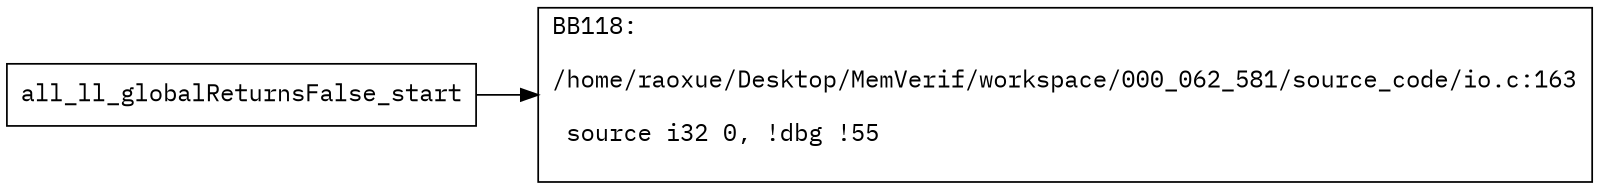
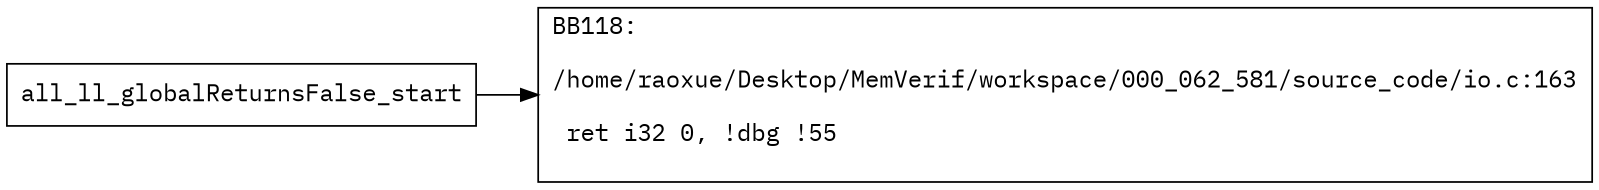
(716, 134) -> (695, 134)
